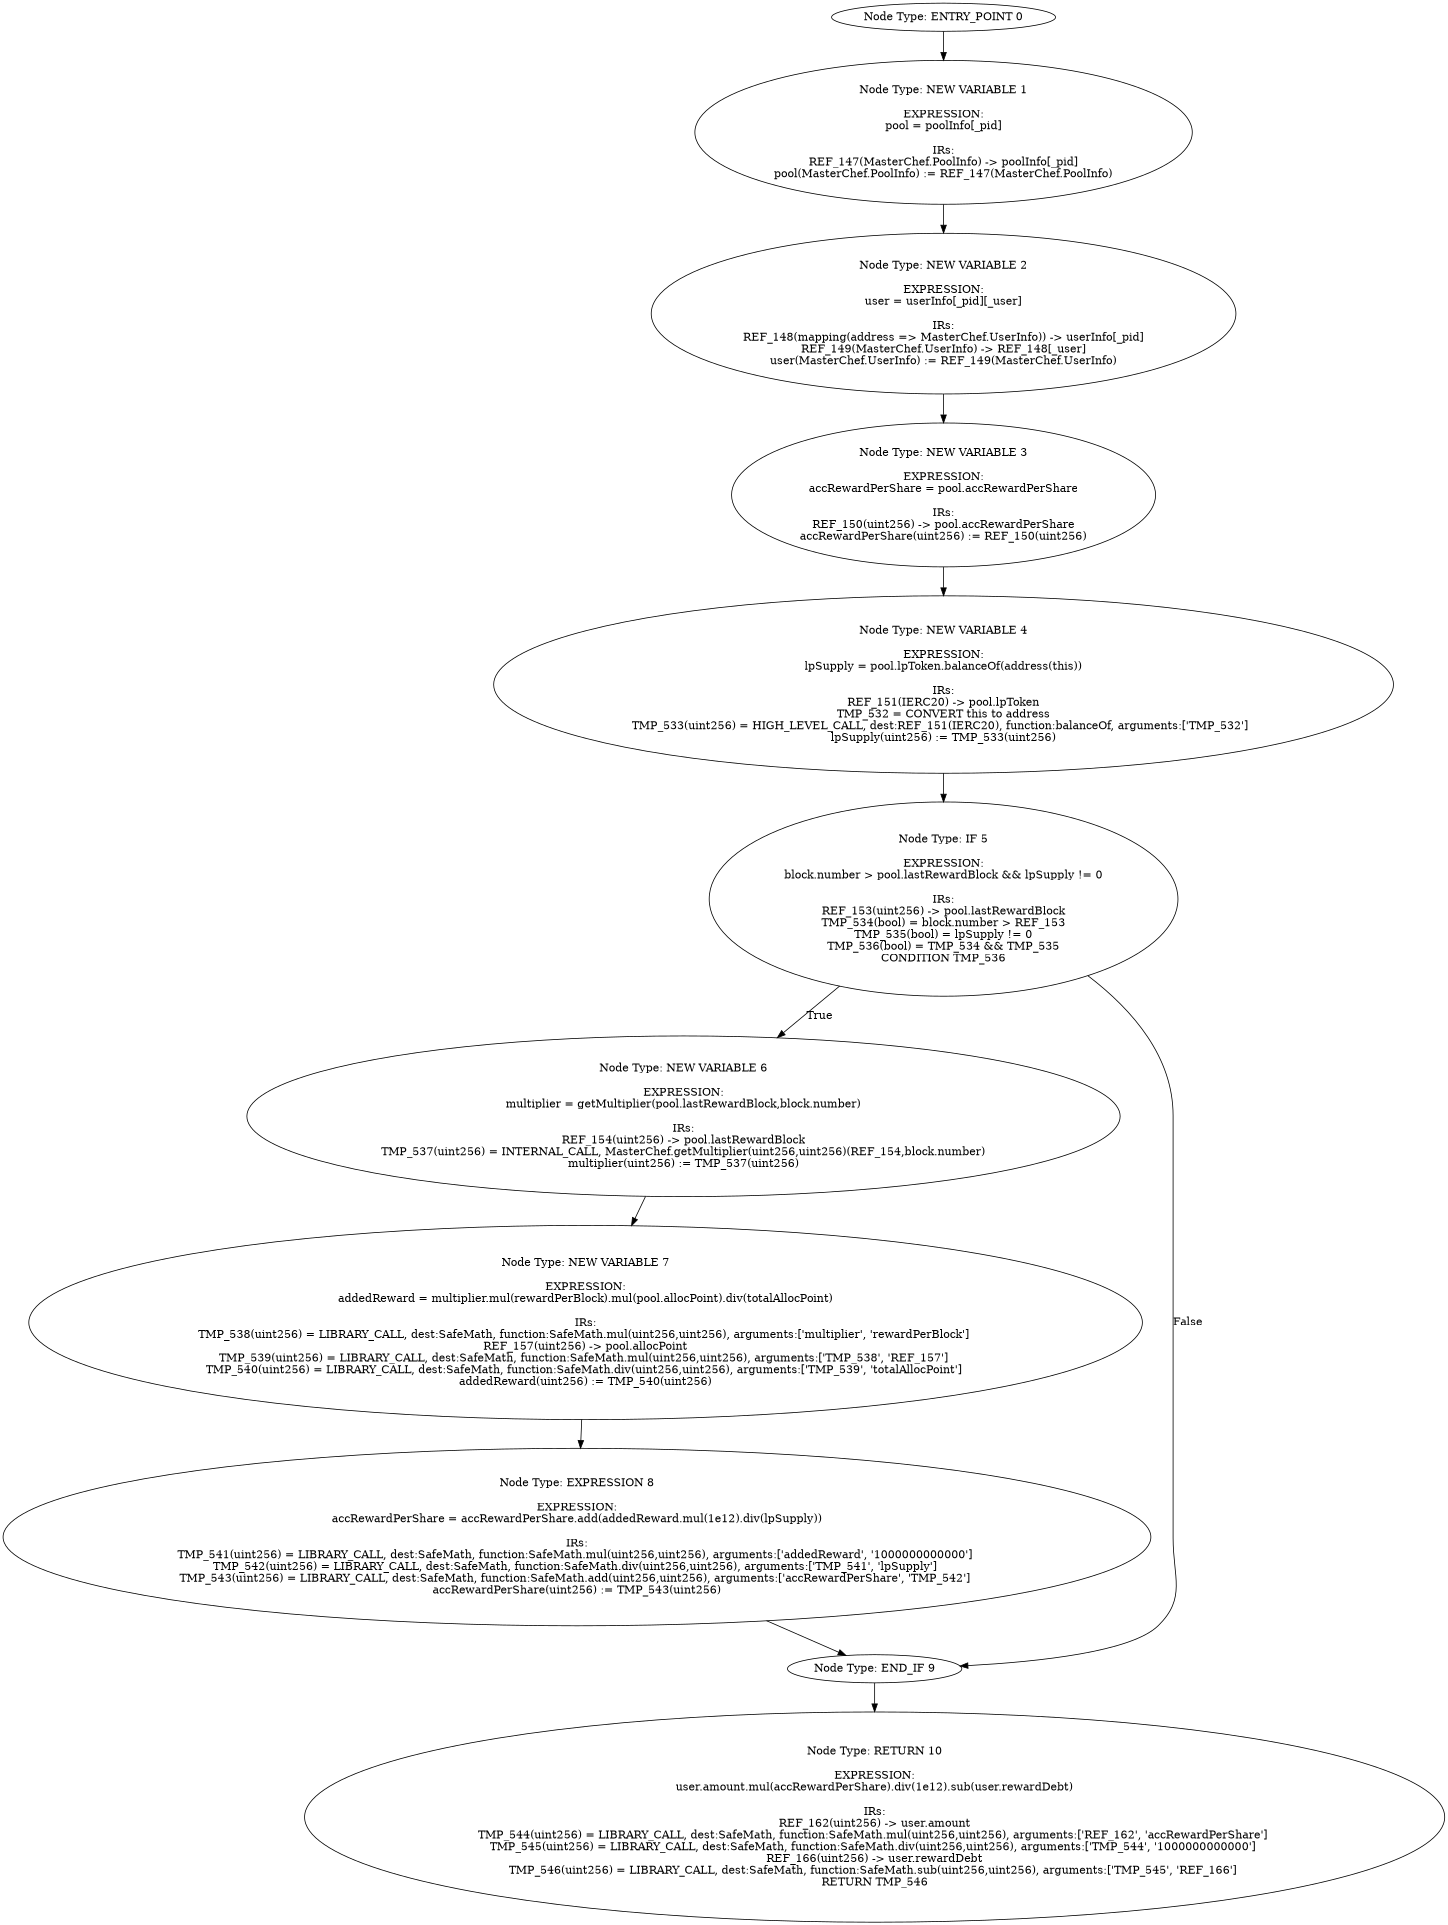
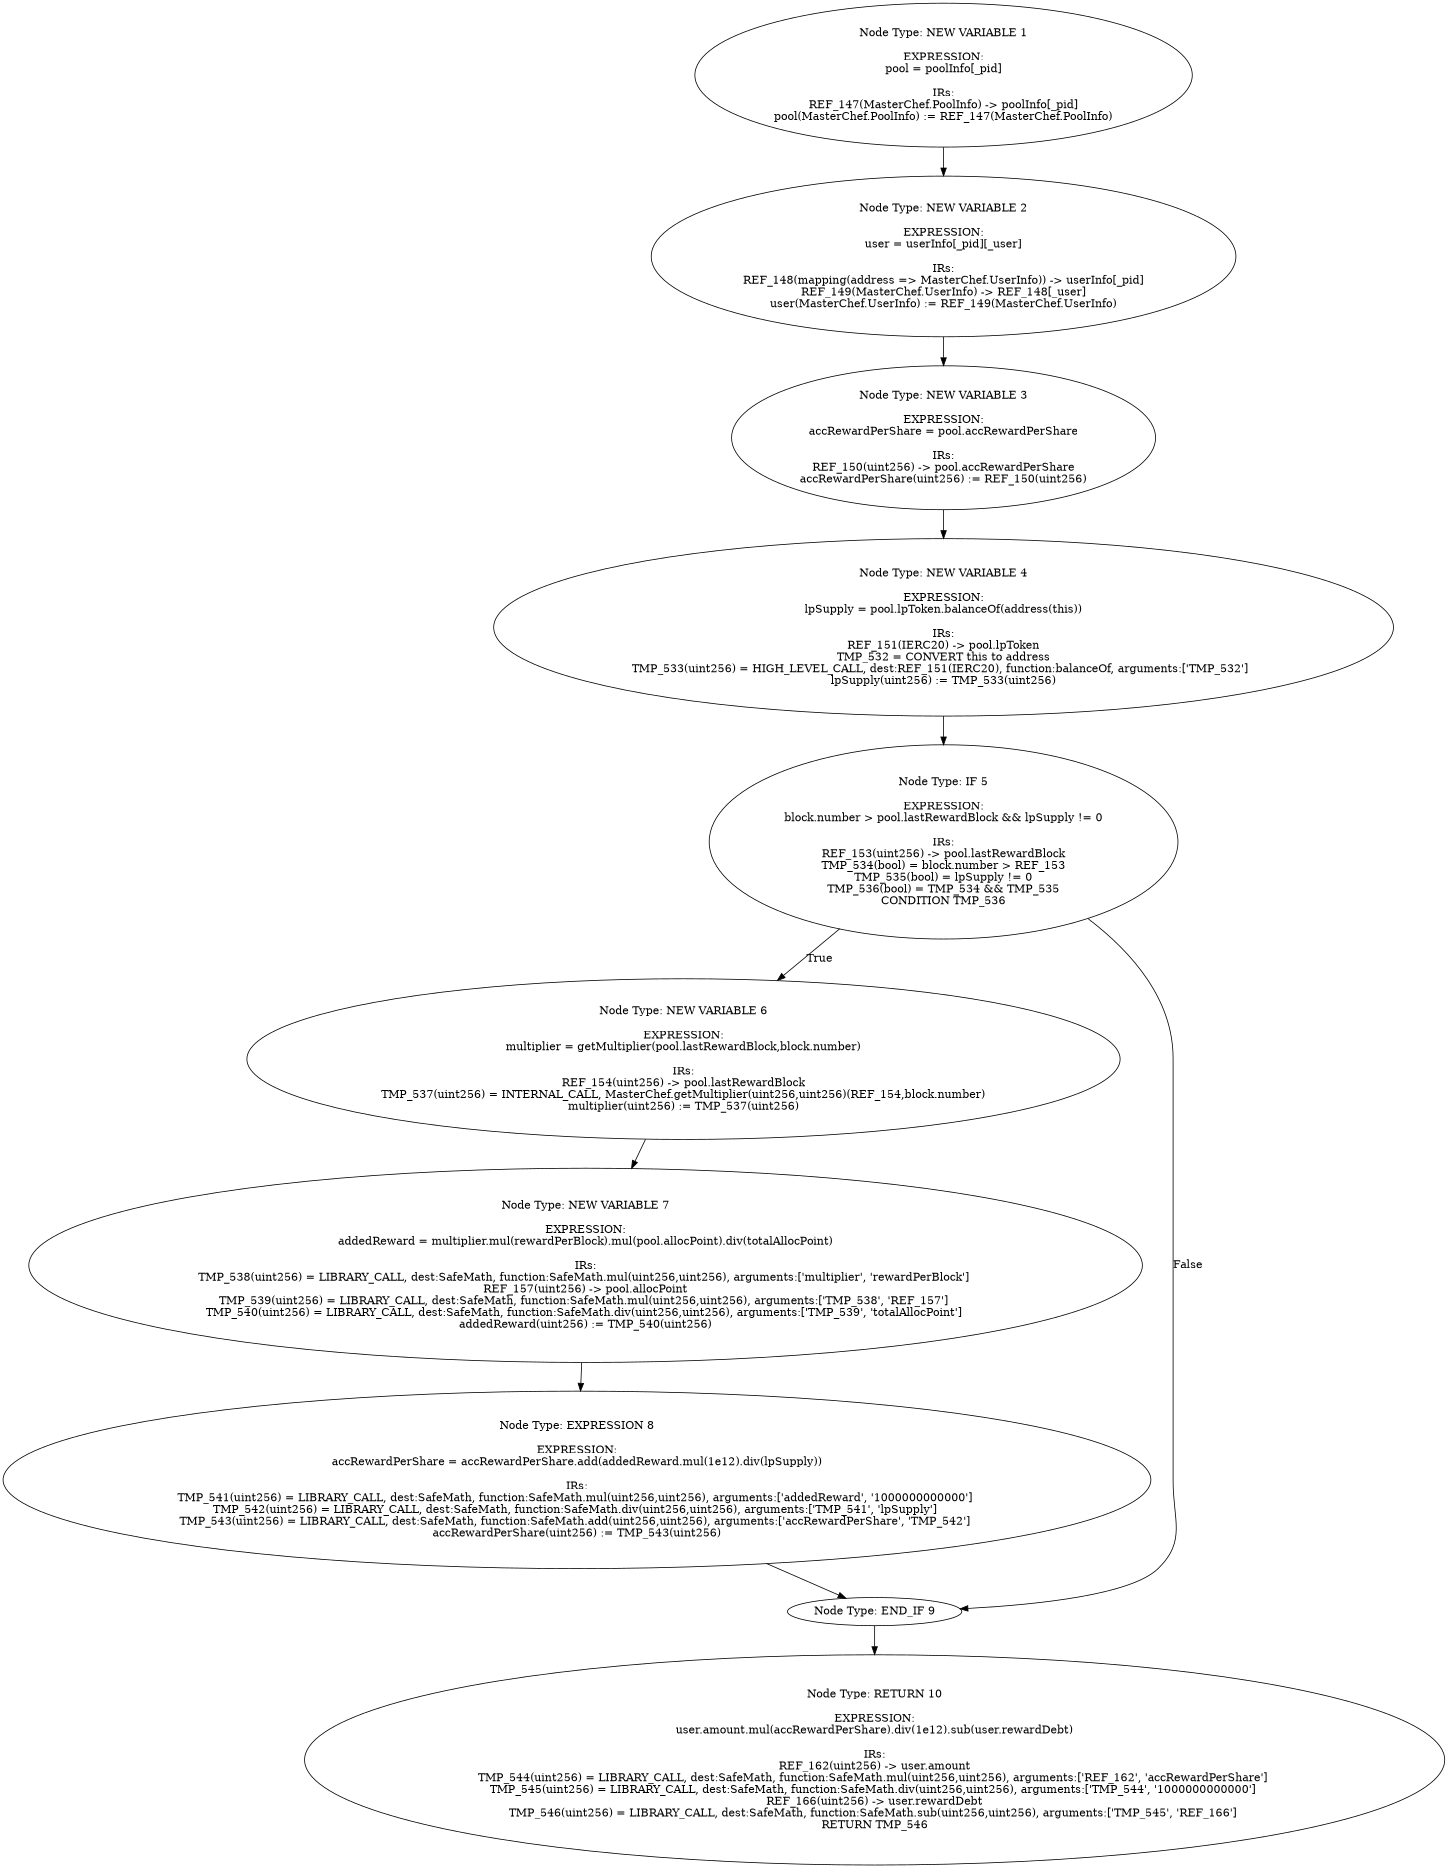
(944, 17) -> none
